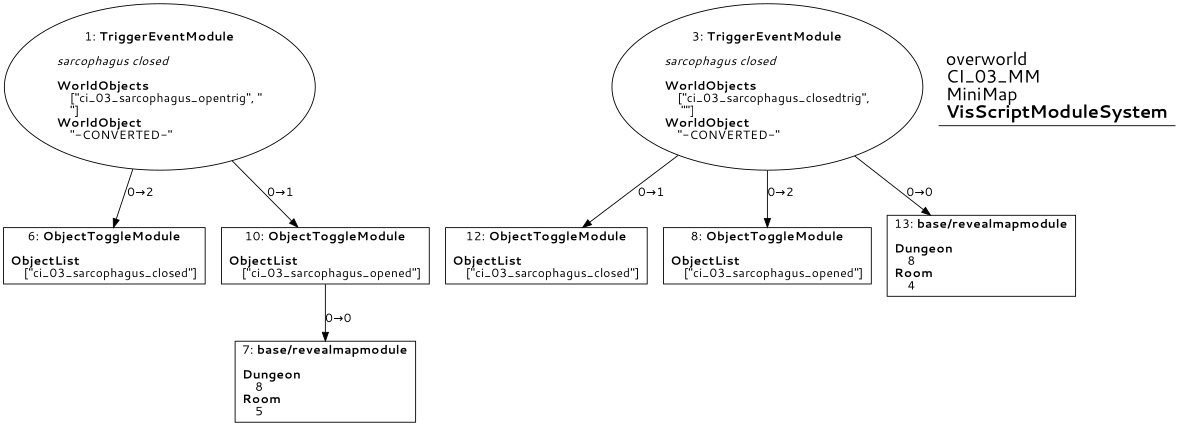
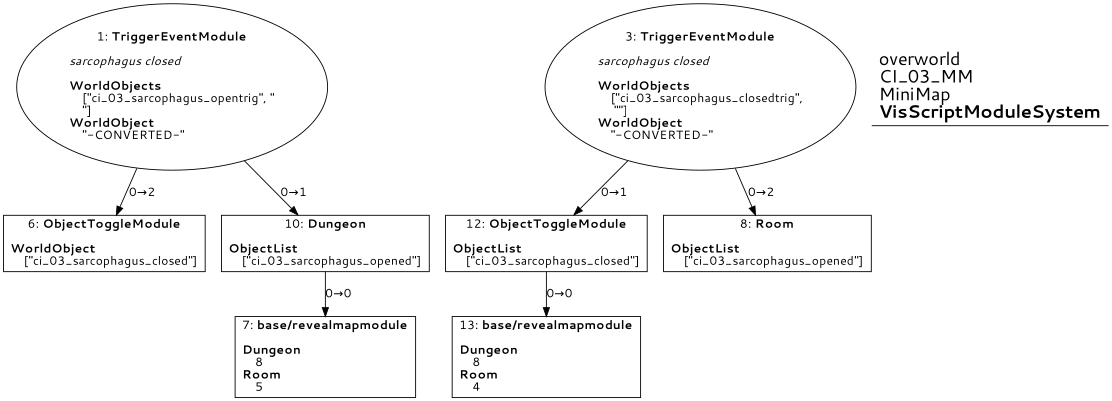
(889, 183) -> (546, 290)
(337, 236) -> (337, 224)
(775, 236) -> (775, 224)
(45, 261) -> (53, 249)
